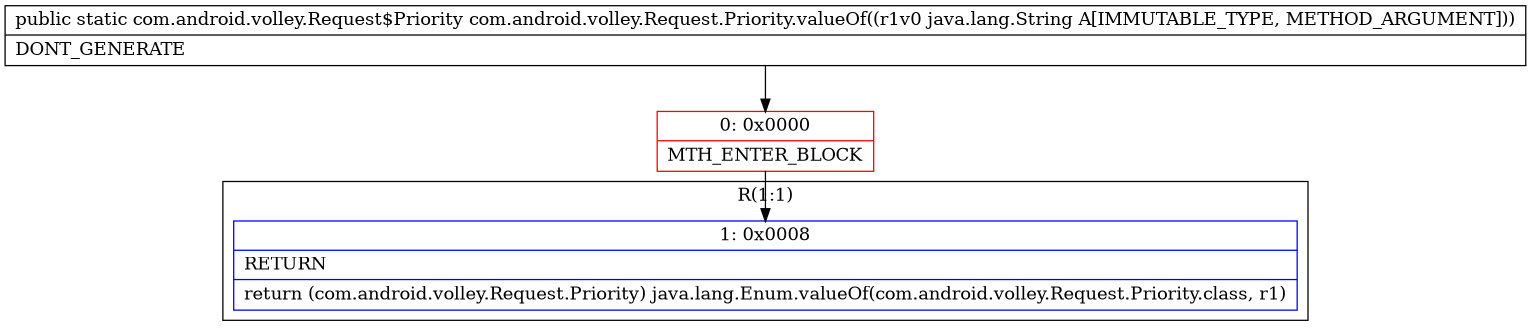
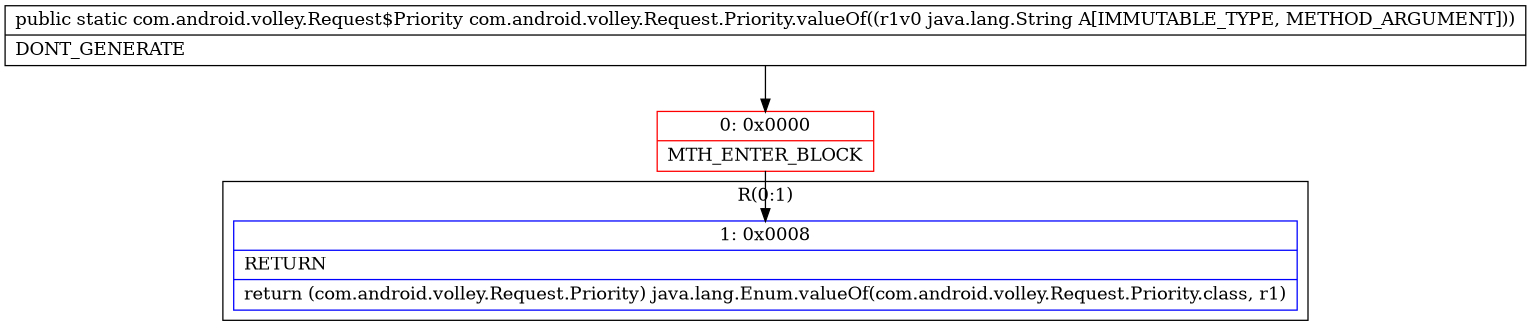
(765, 196) -> (765, 196)
